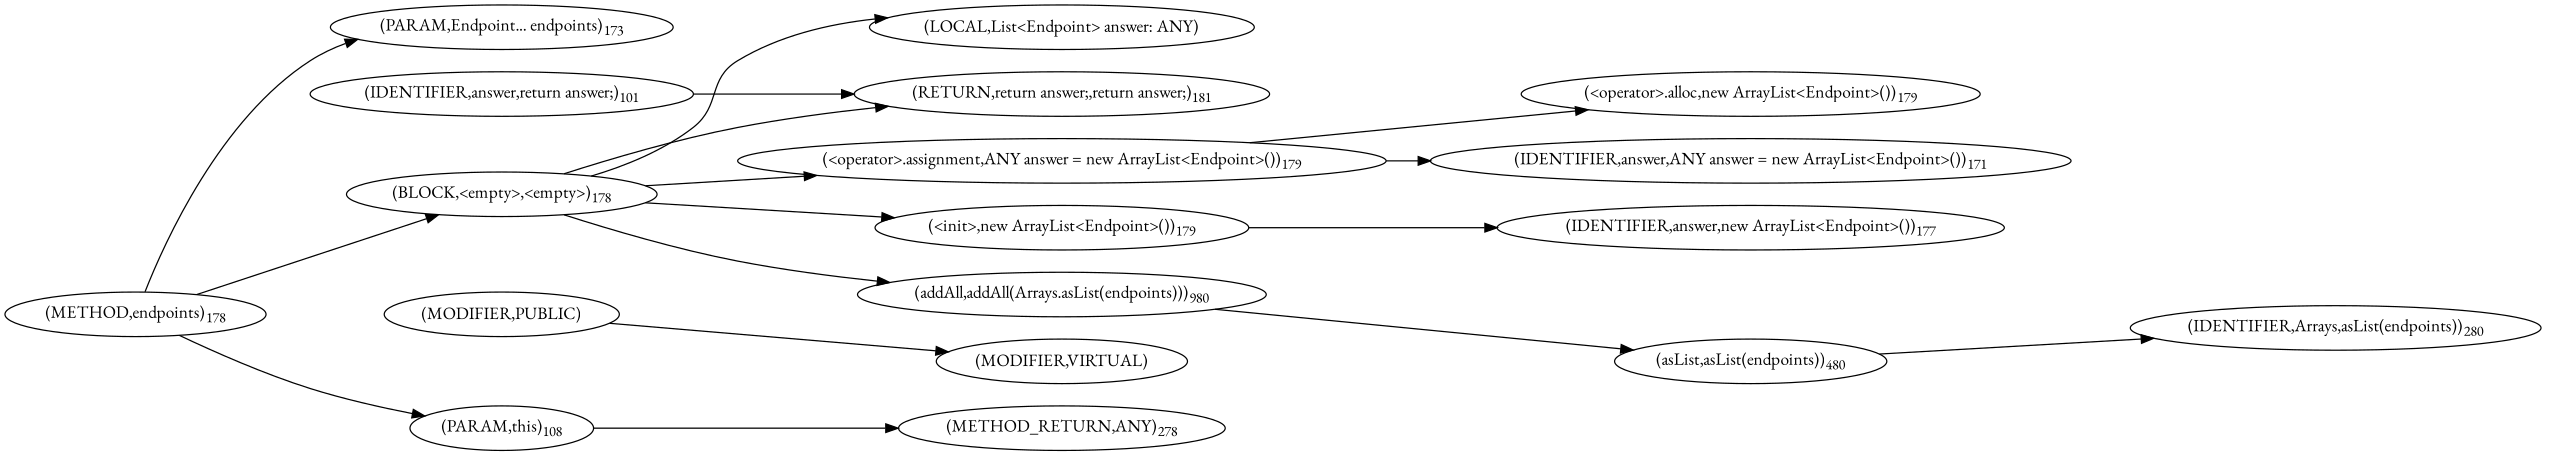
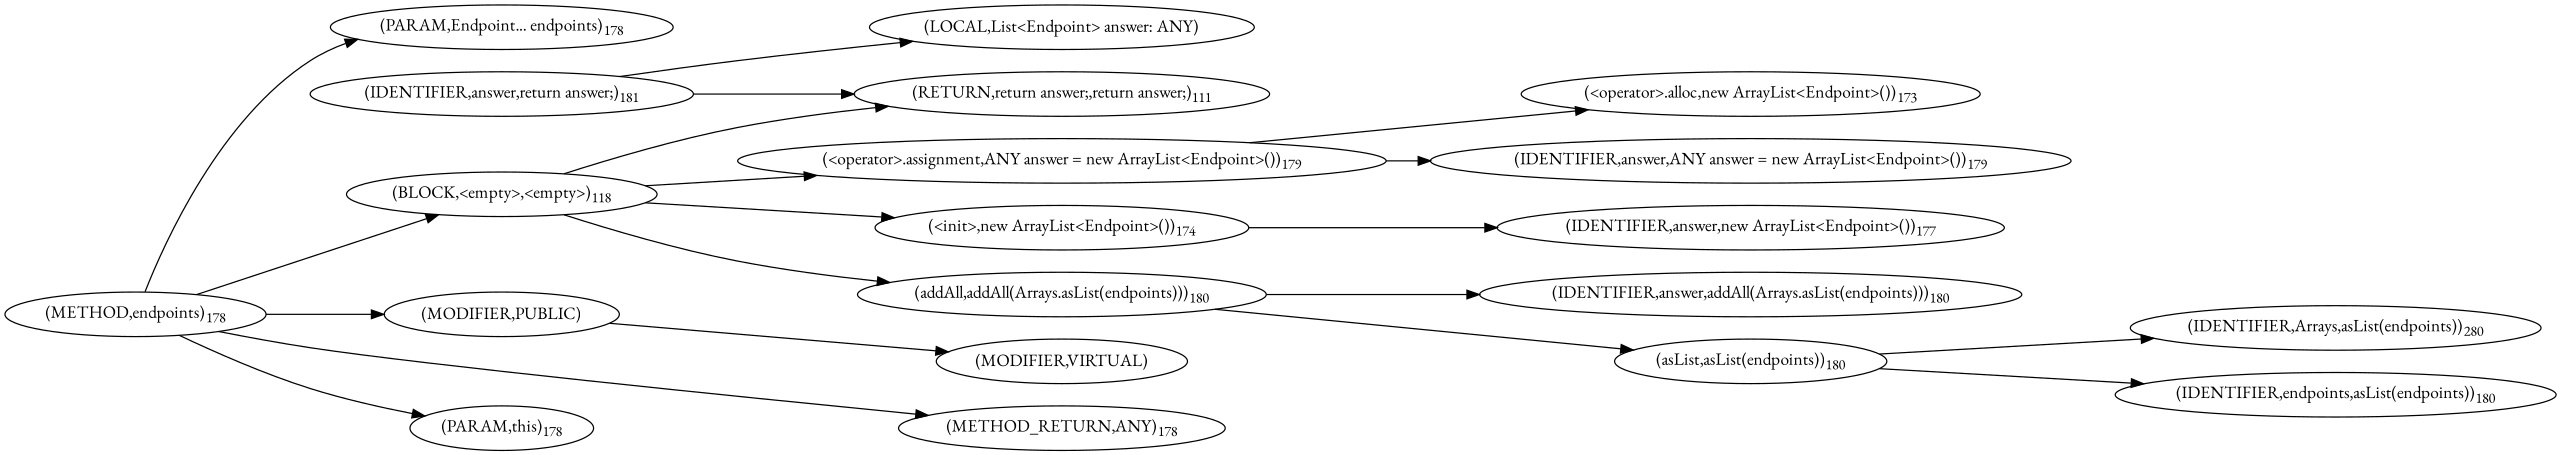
(614, 25) -> (614, 25)
(720, 79) -> (760, 58)
(629, 92) -> (629, 92)
(1202, 92) -> (1202, 92)
(1907, 92) -> (1907, 92)
(1977, 159) -> (1977, 159)
(601, 192) -> (601, 192)
(1186, 226) -> (1186, 226)
(1199, 293) -> (1199, 293)
none -> (1751, 295)
none -> (319, 314)
(1835, 359) -> (1835, 359)
none -> (2336, 395)
(553, 426) -> (553, 426)
(1168, 426) -> (1168, 426)
(739, 428) -> (566, 378)
